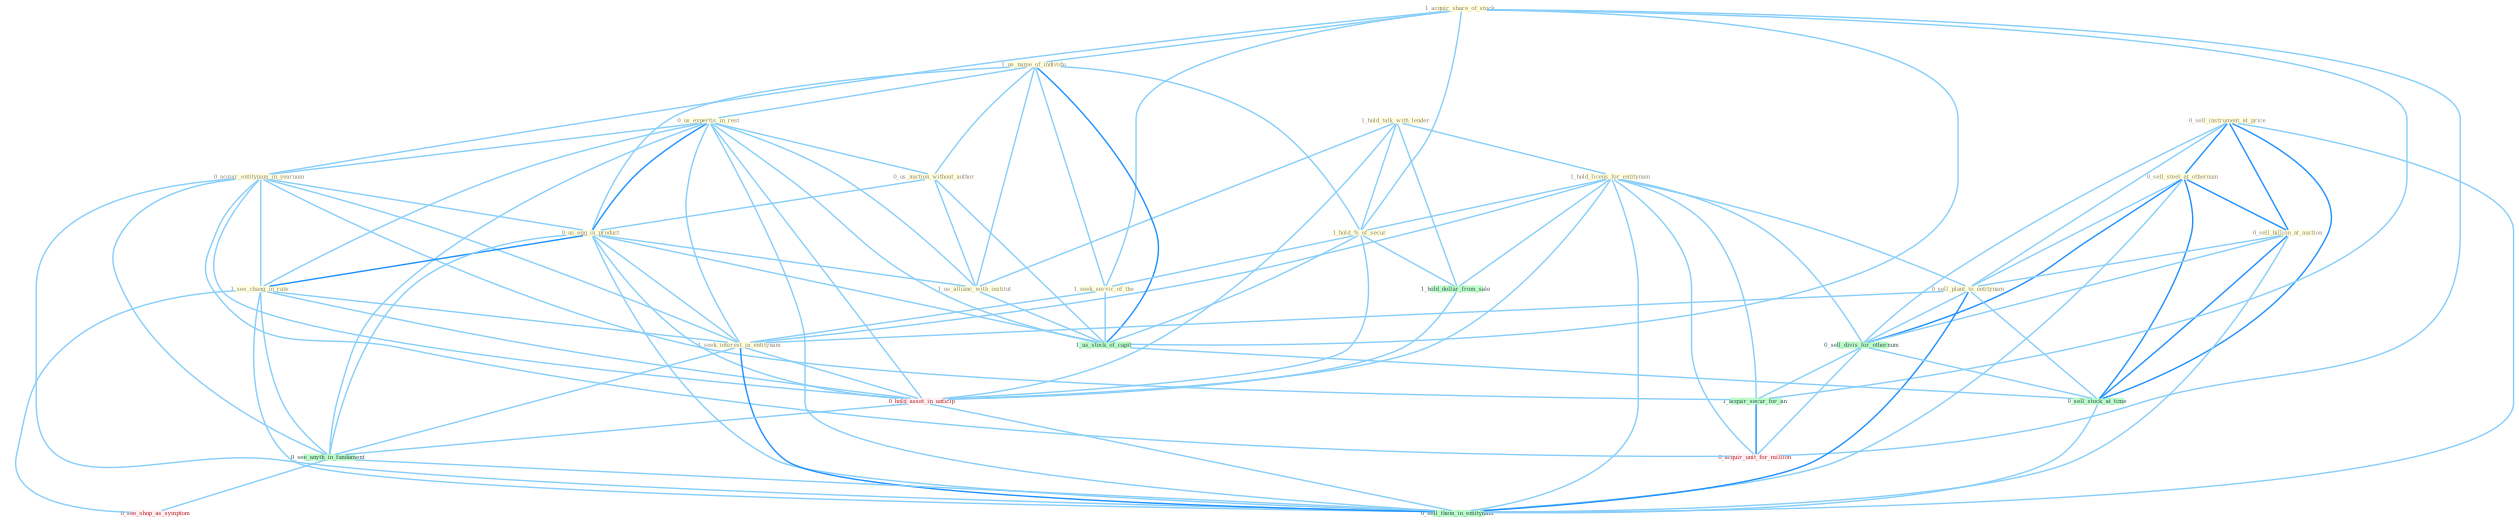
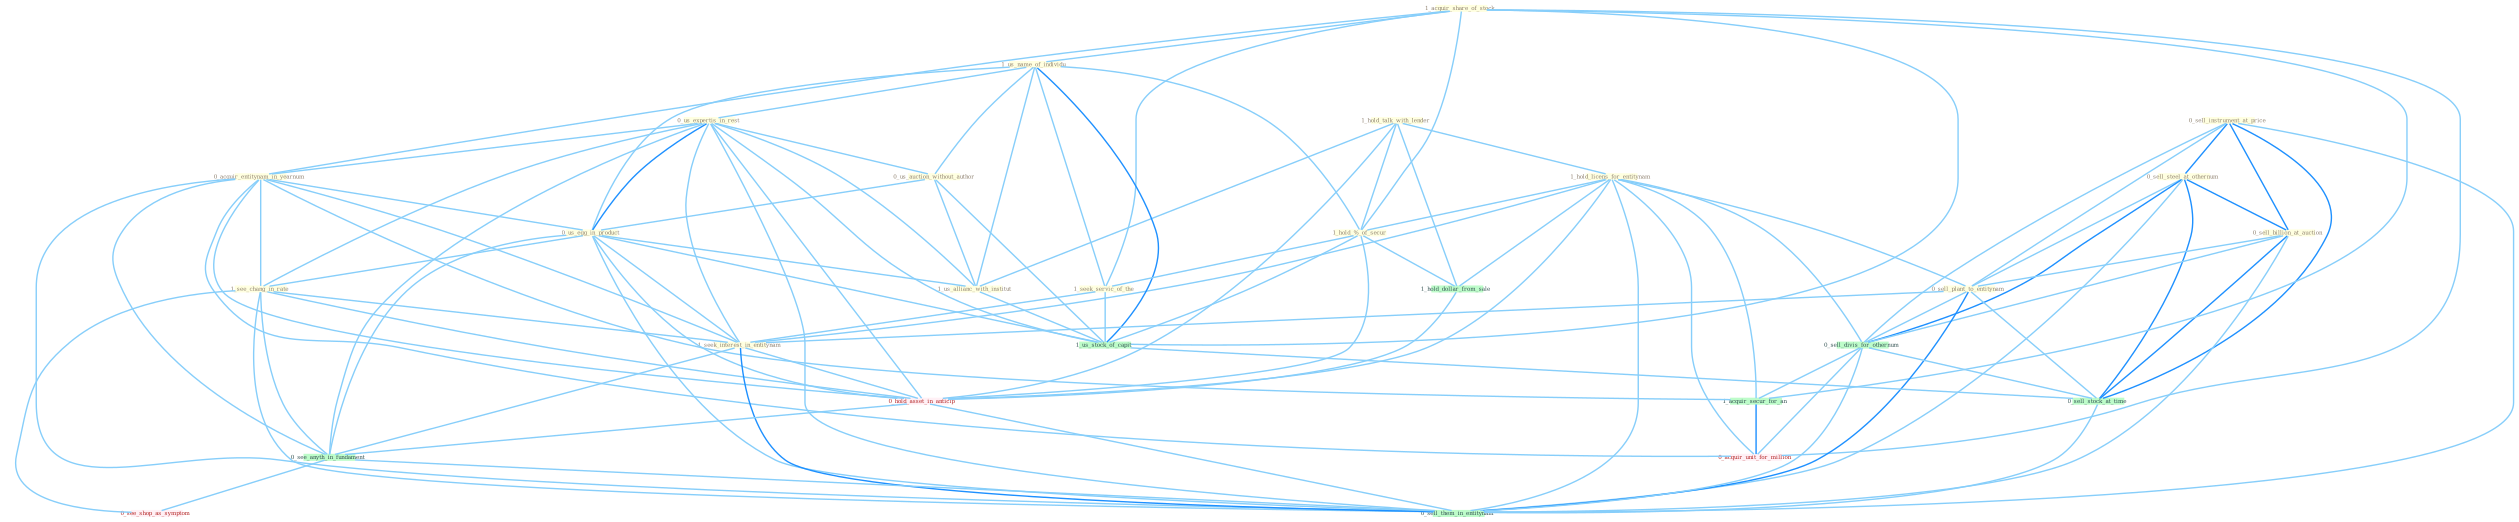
(411, 263) -> (411, 263)
none -> (1708, 487)
